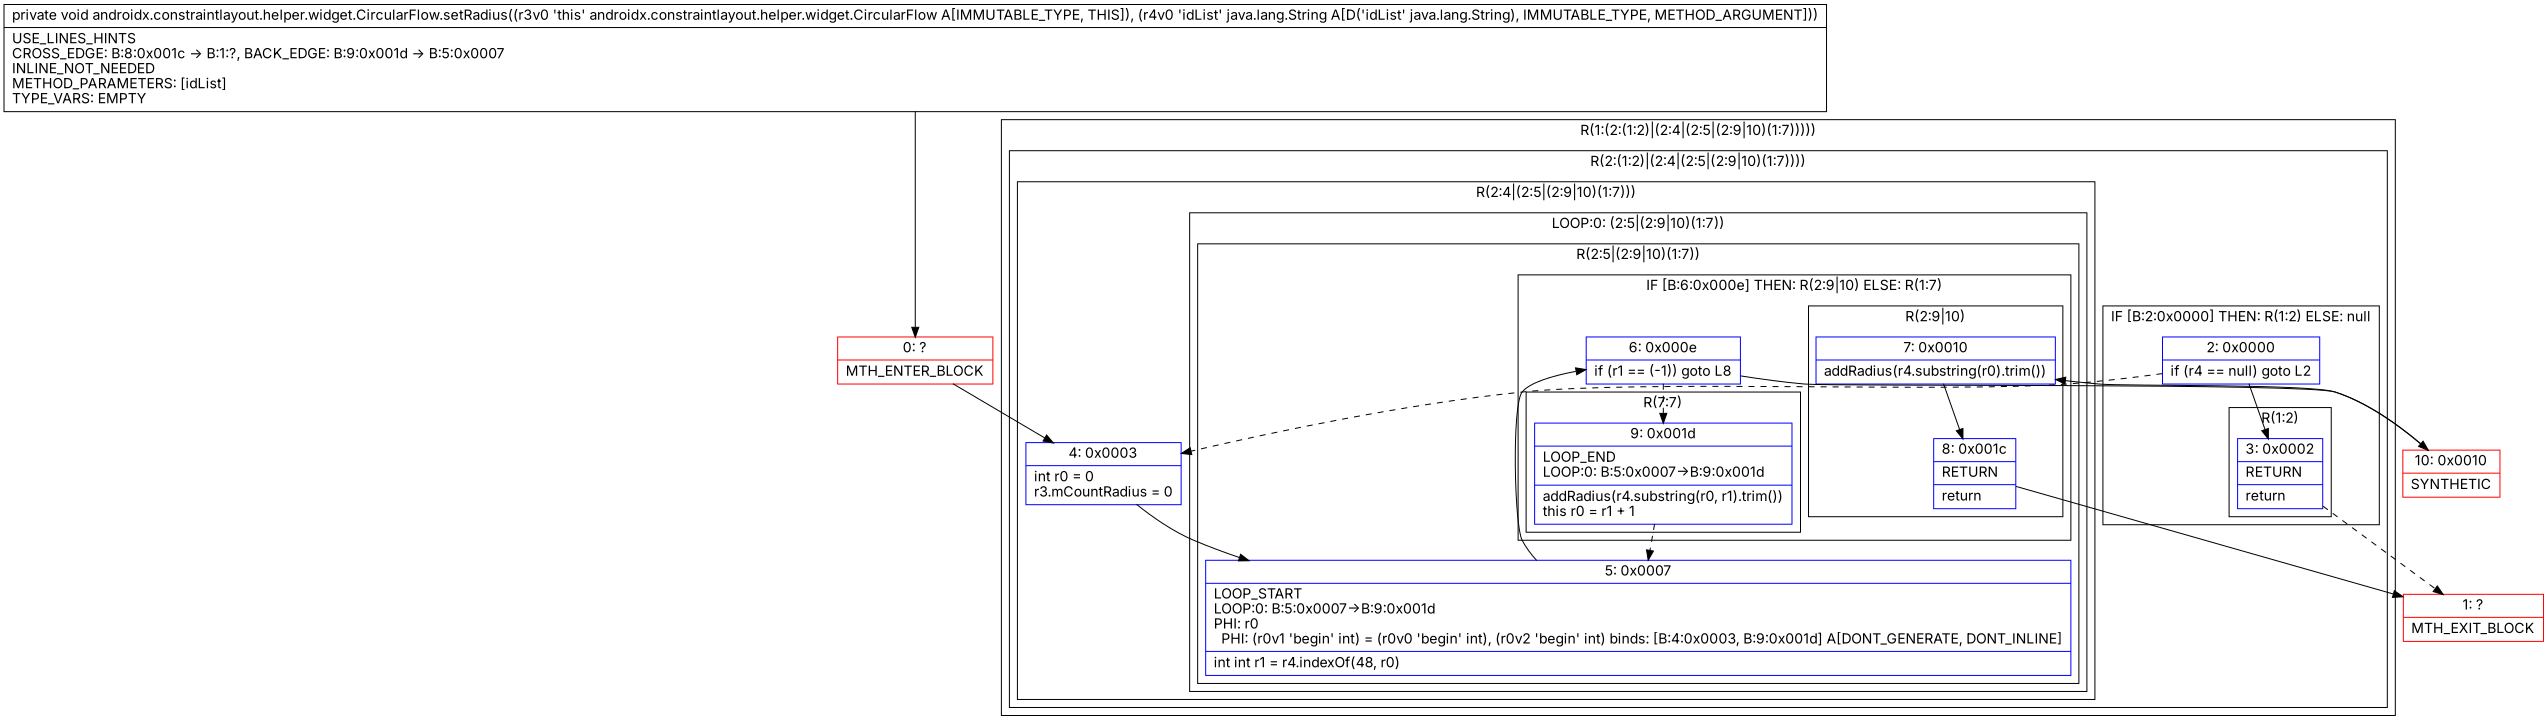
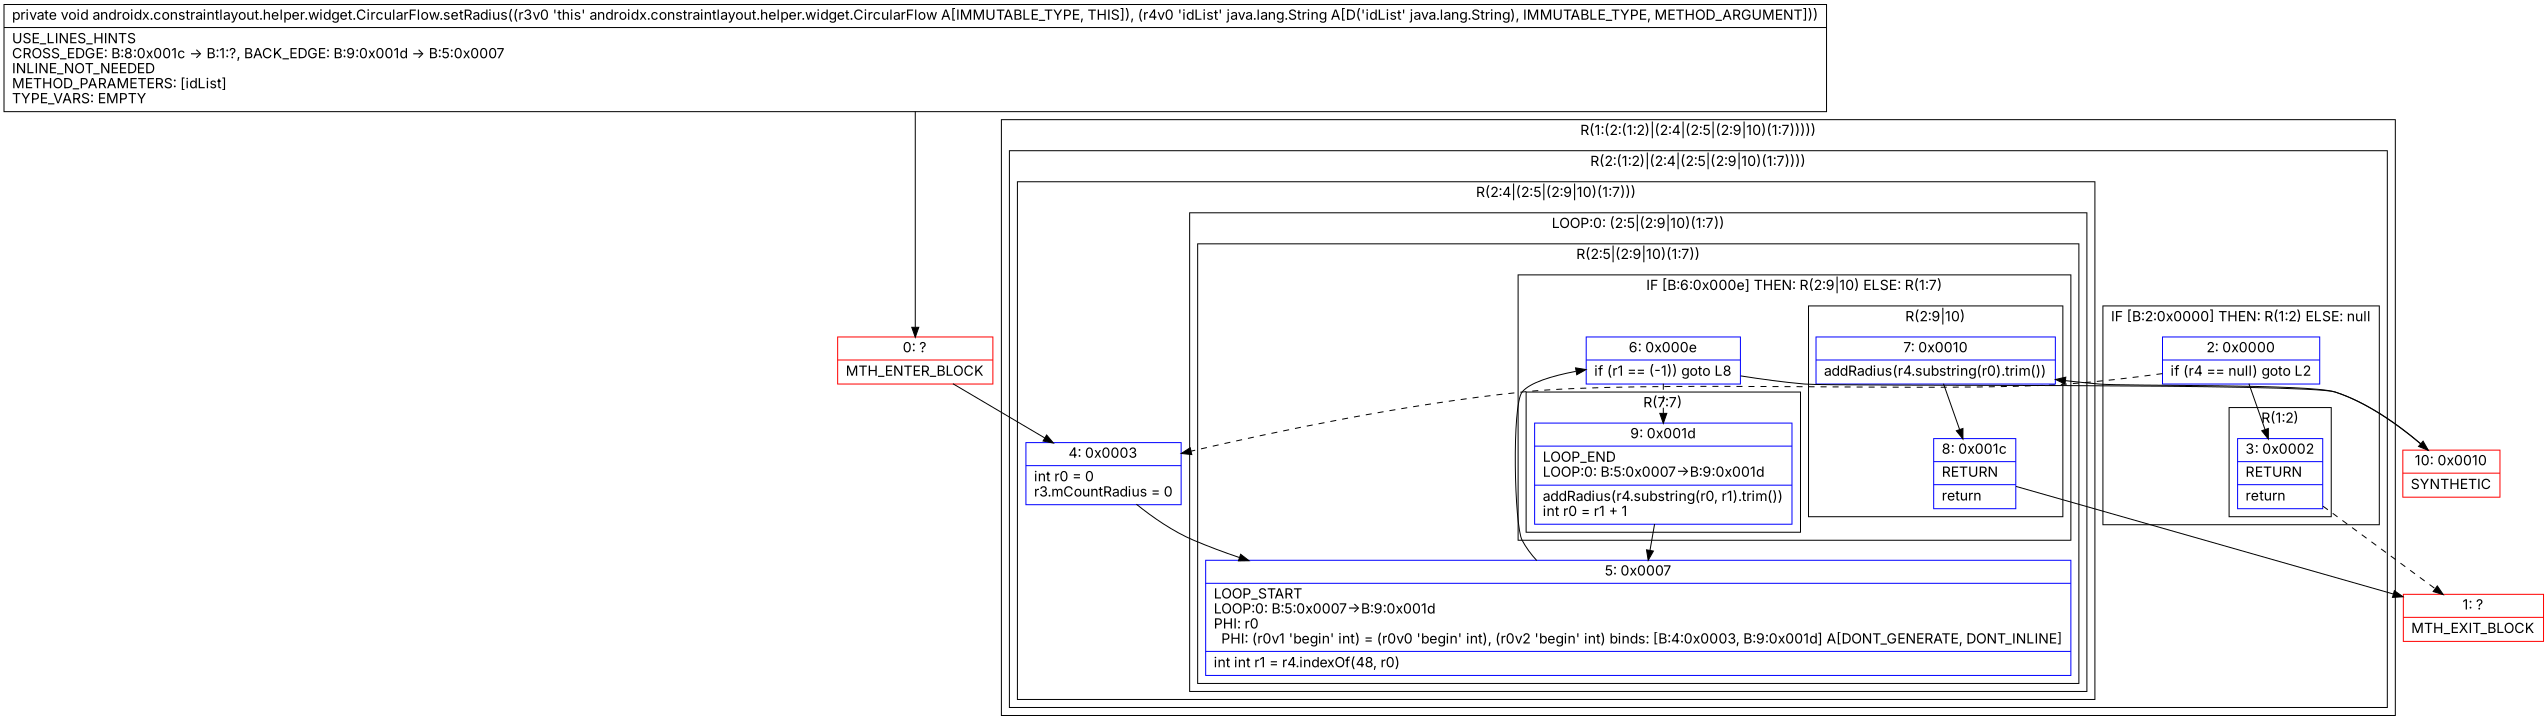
(1589, 512) -> (1585, 512)
(1652, 537) -> (1652, 537)
